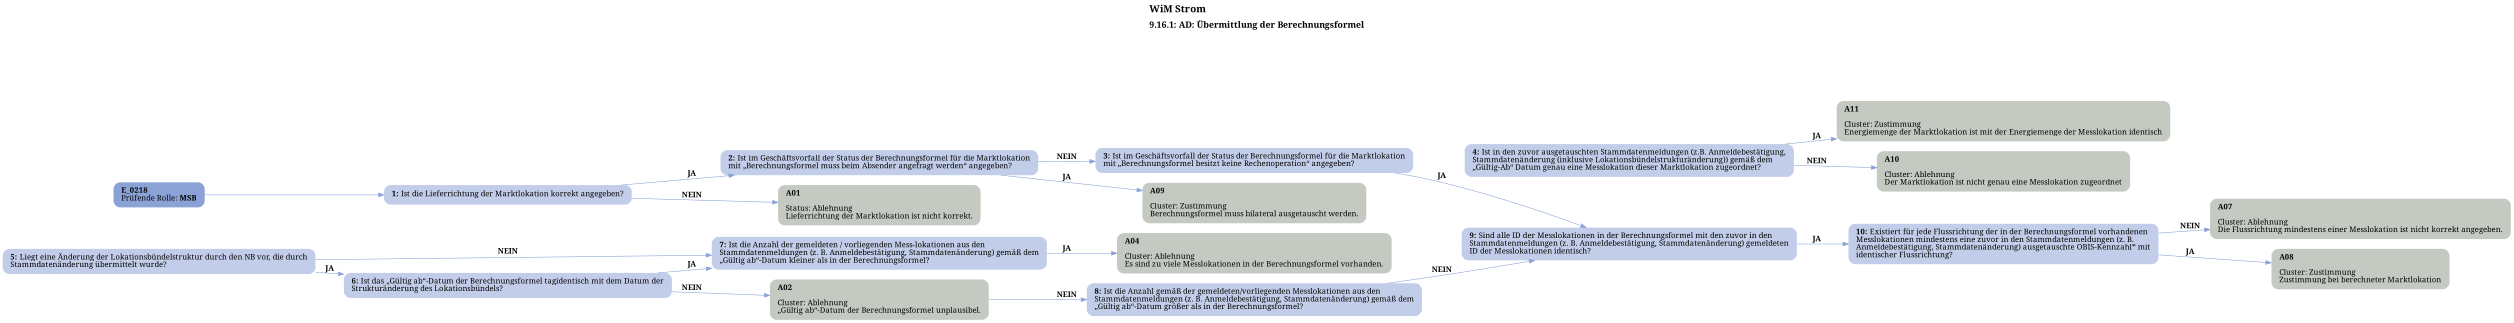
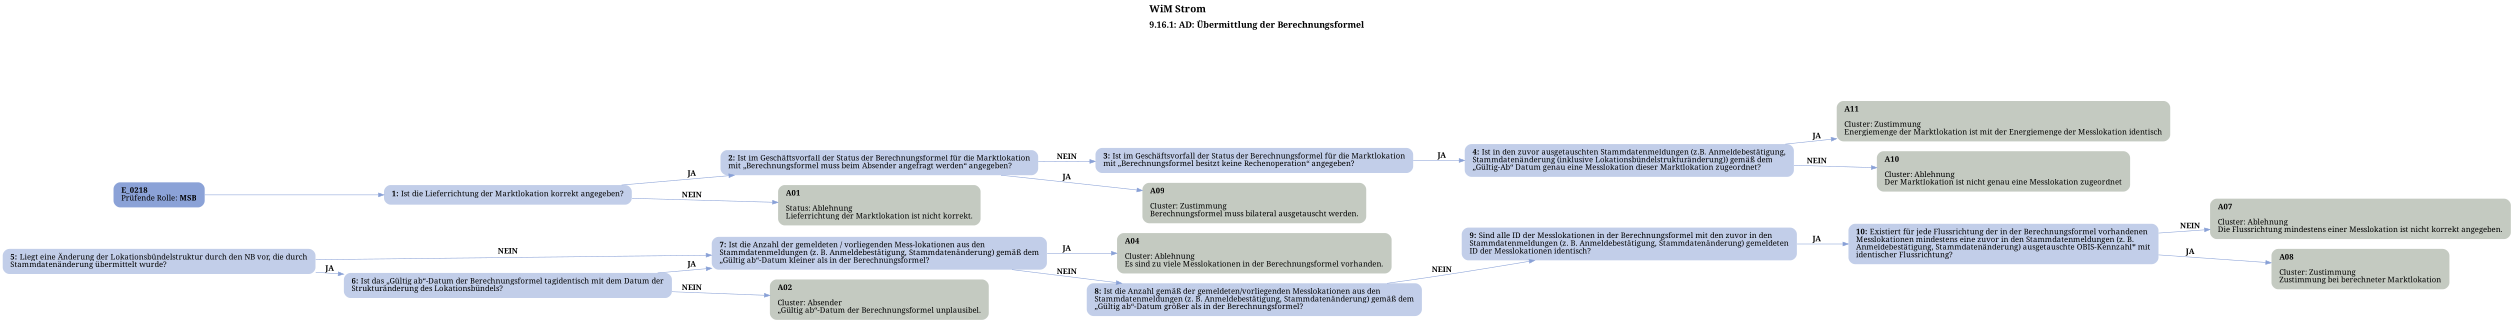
(1489, 195) -> (1436, 160)
(1035, 300) -> (1064, 276)
(813, 303) -> (810, 303)
